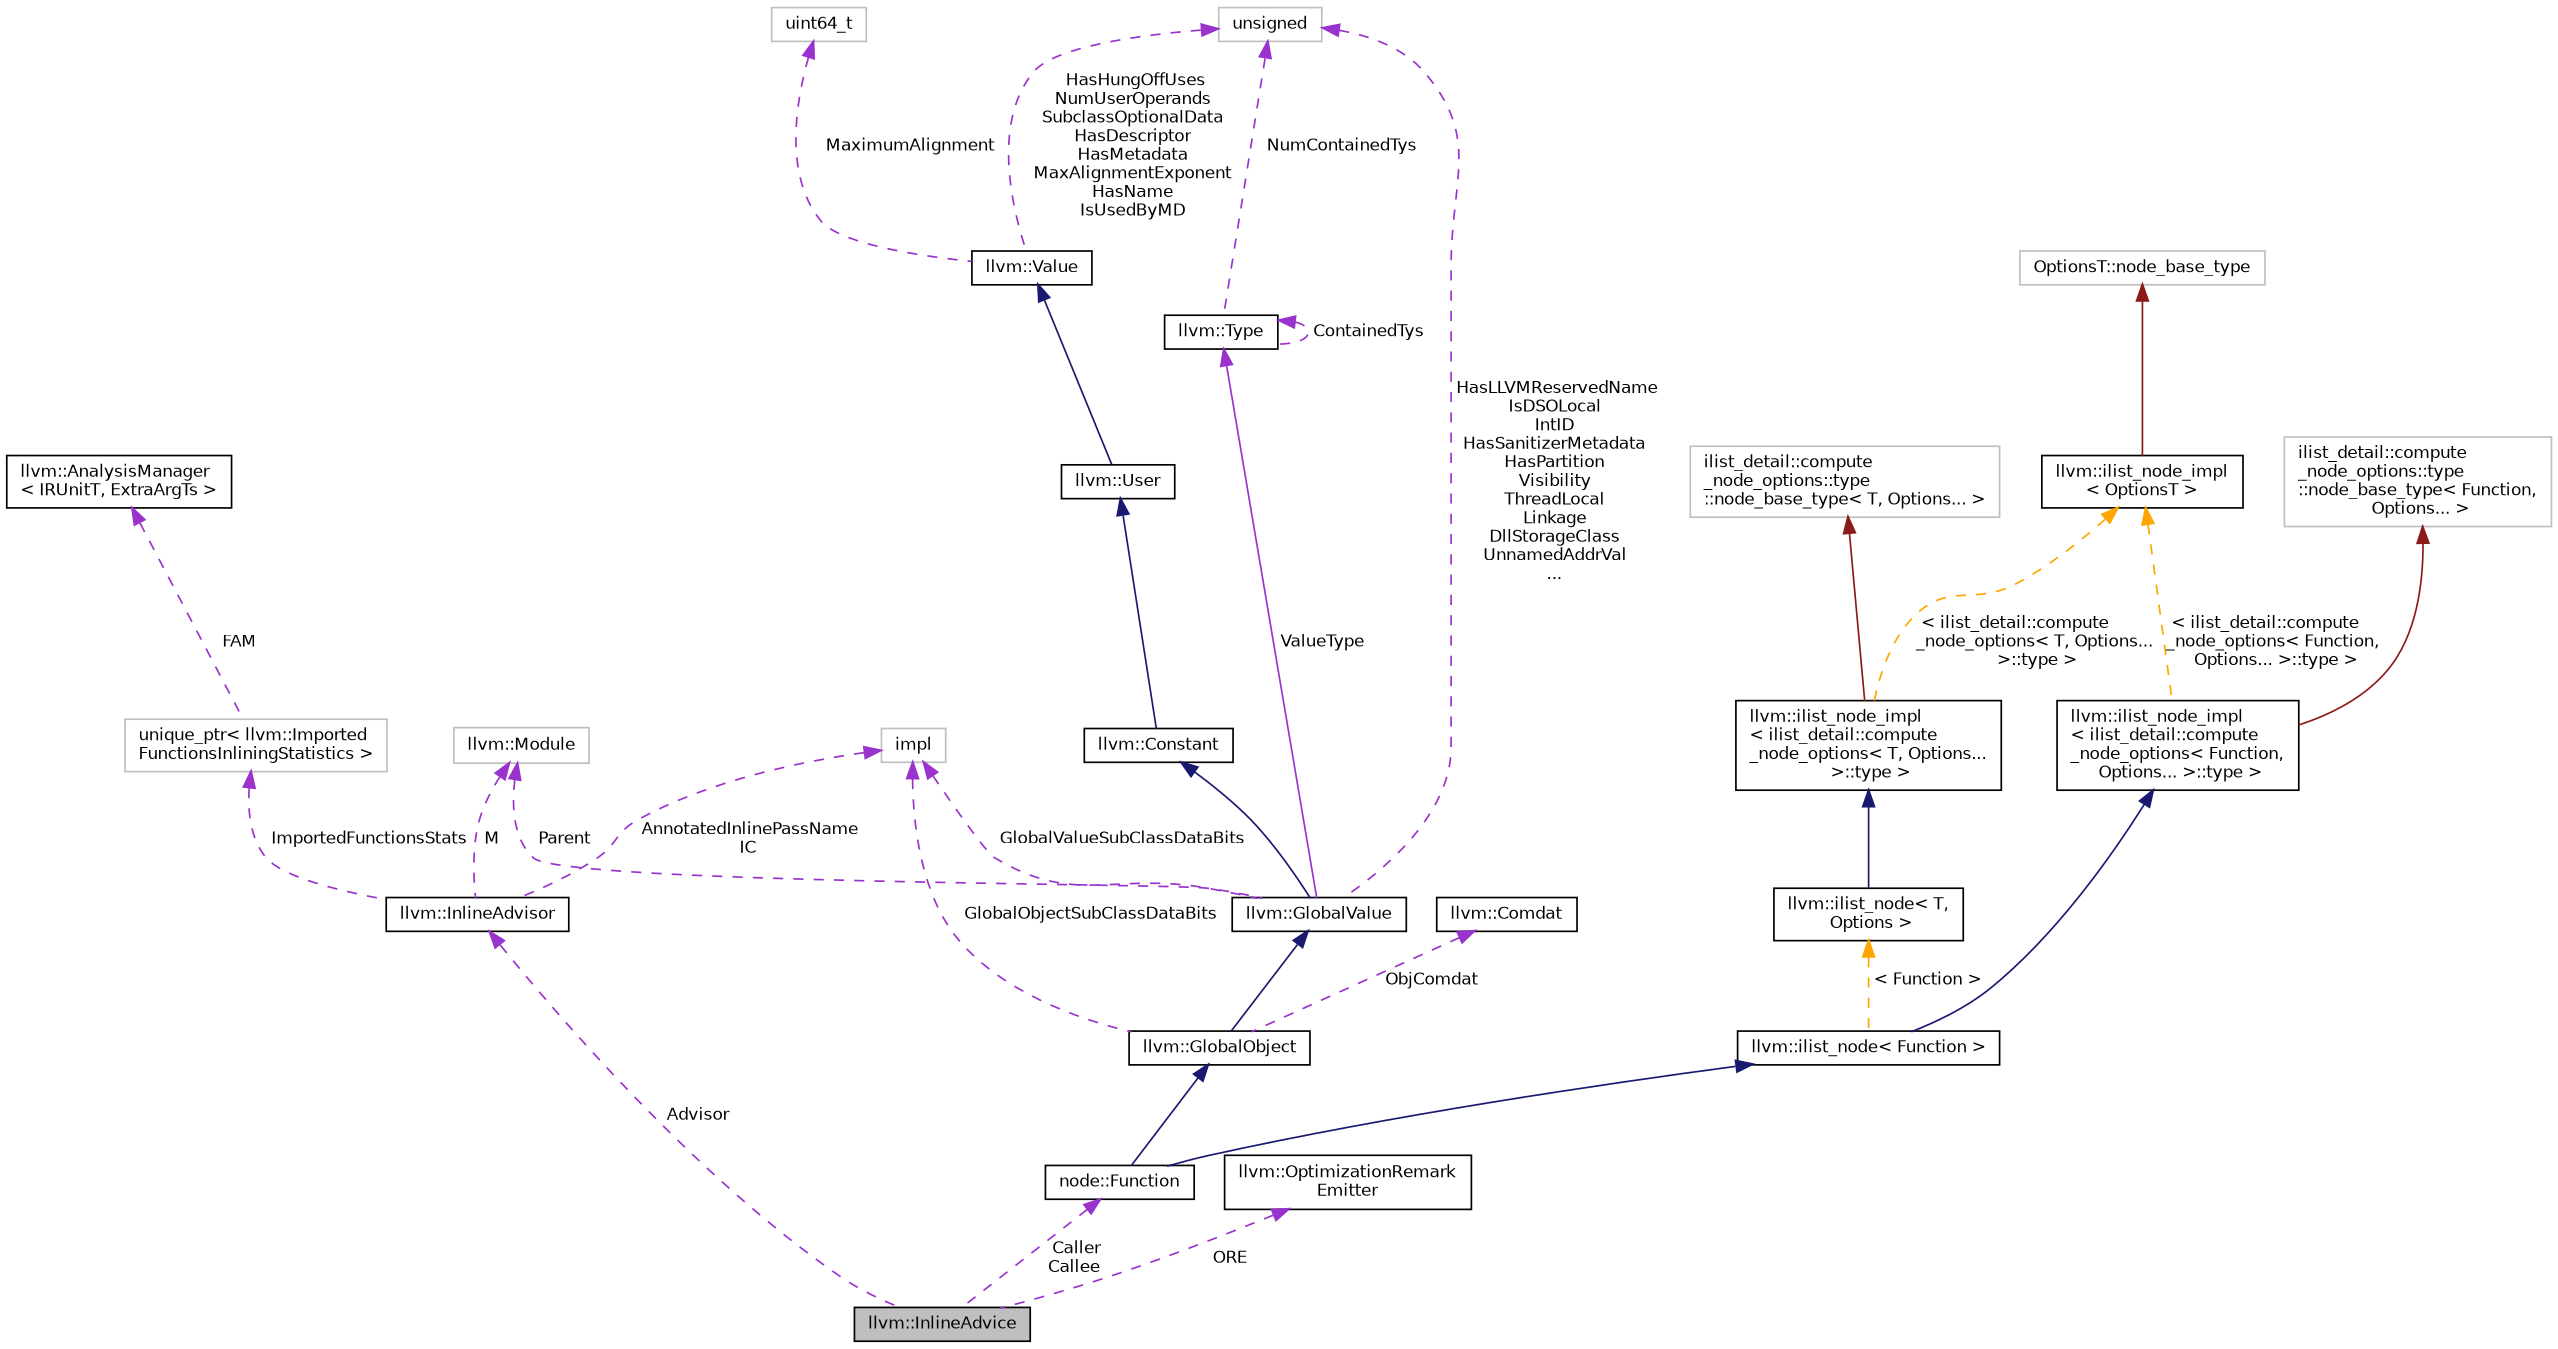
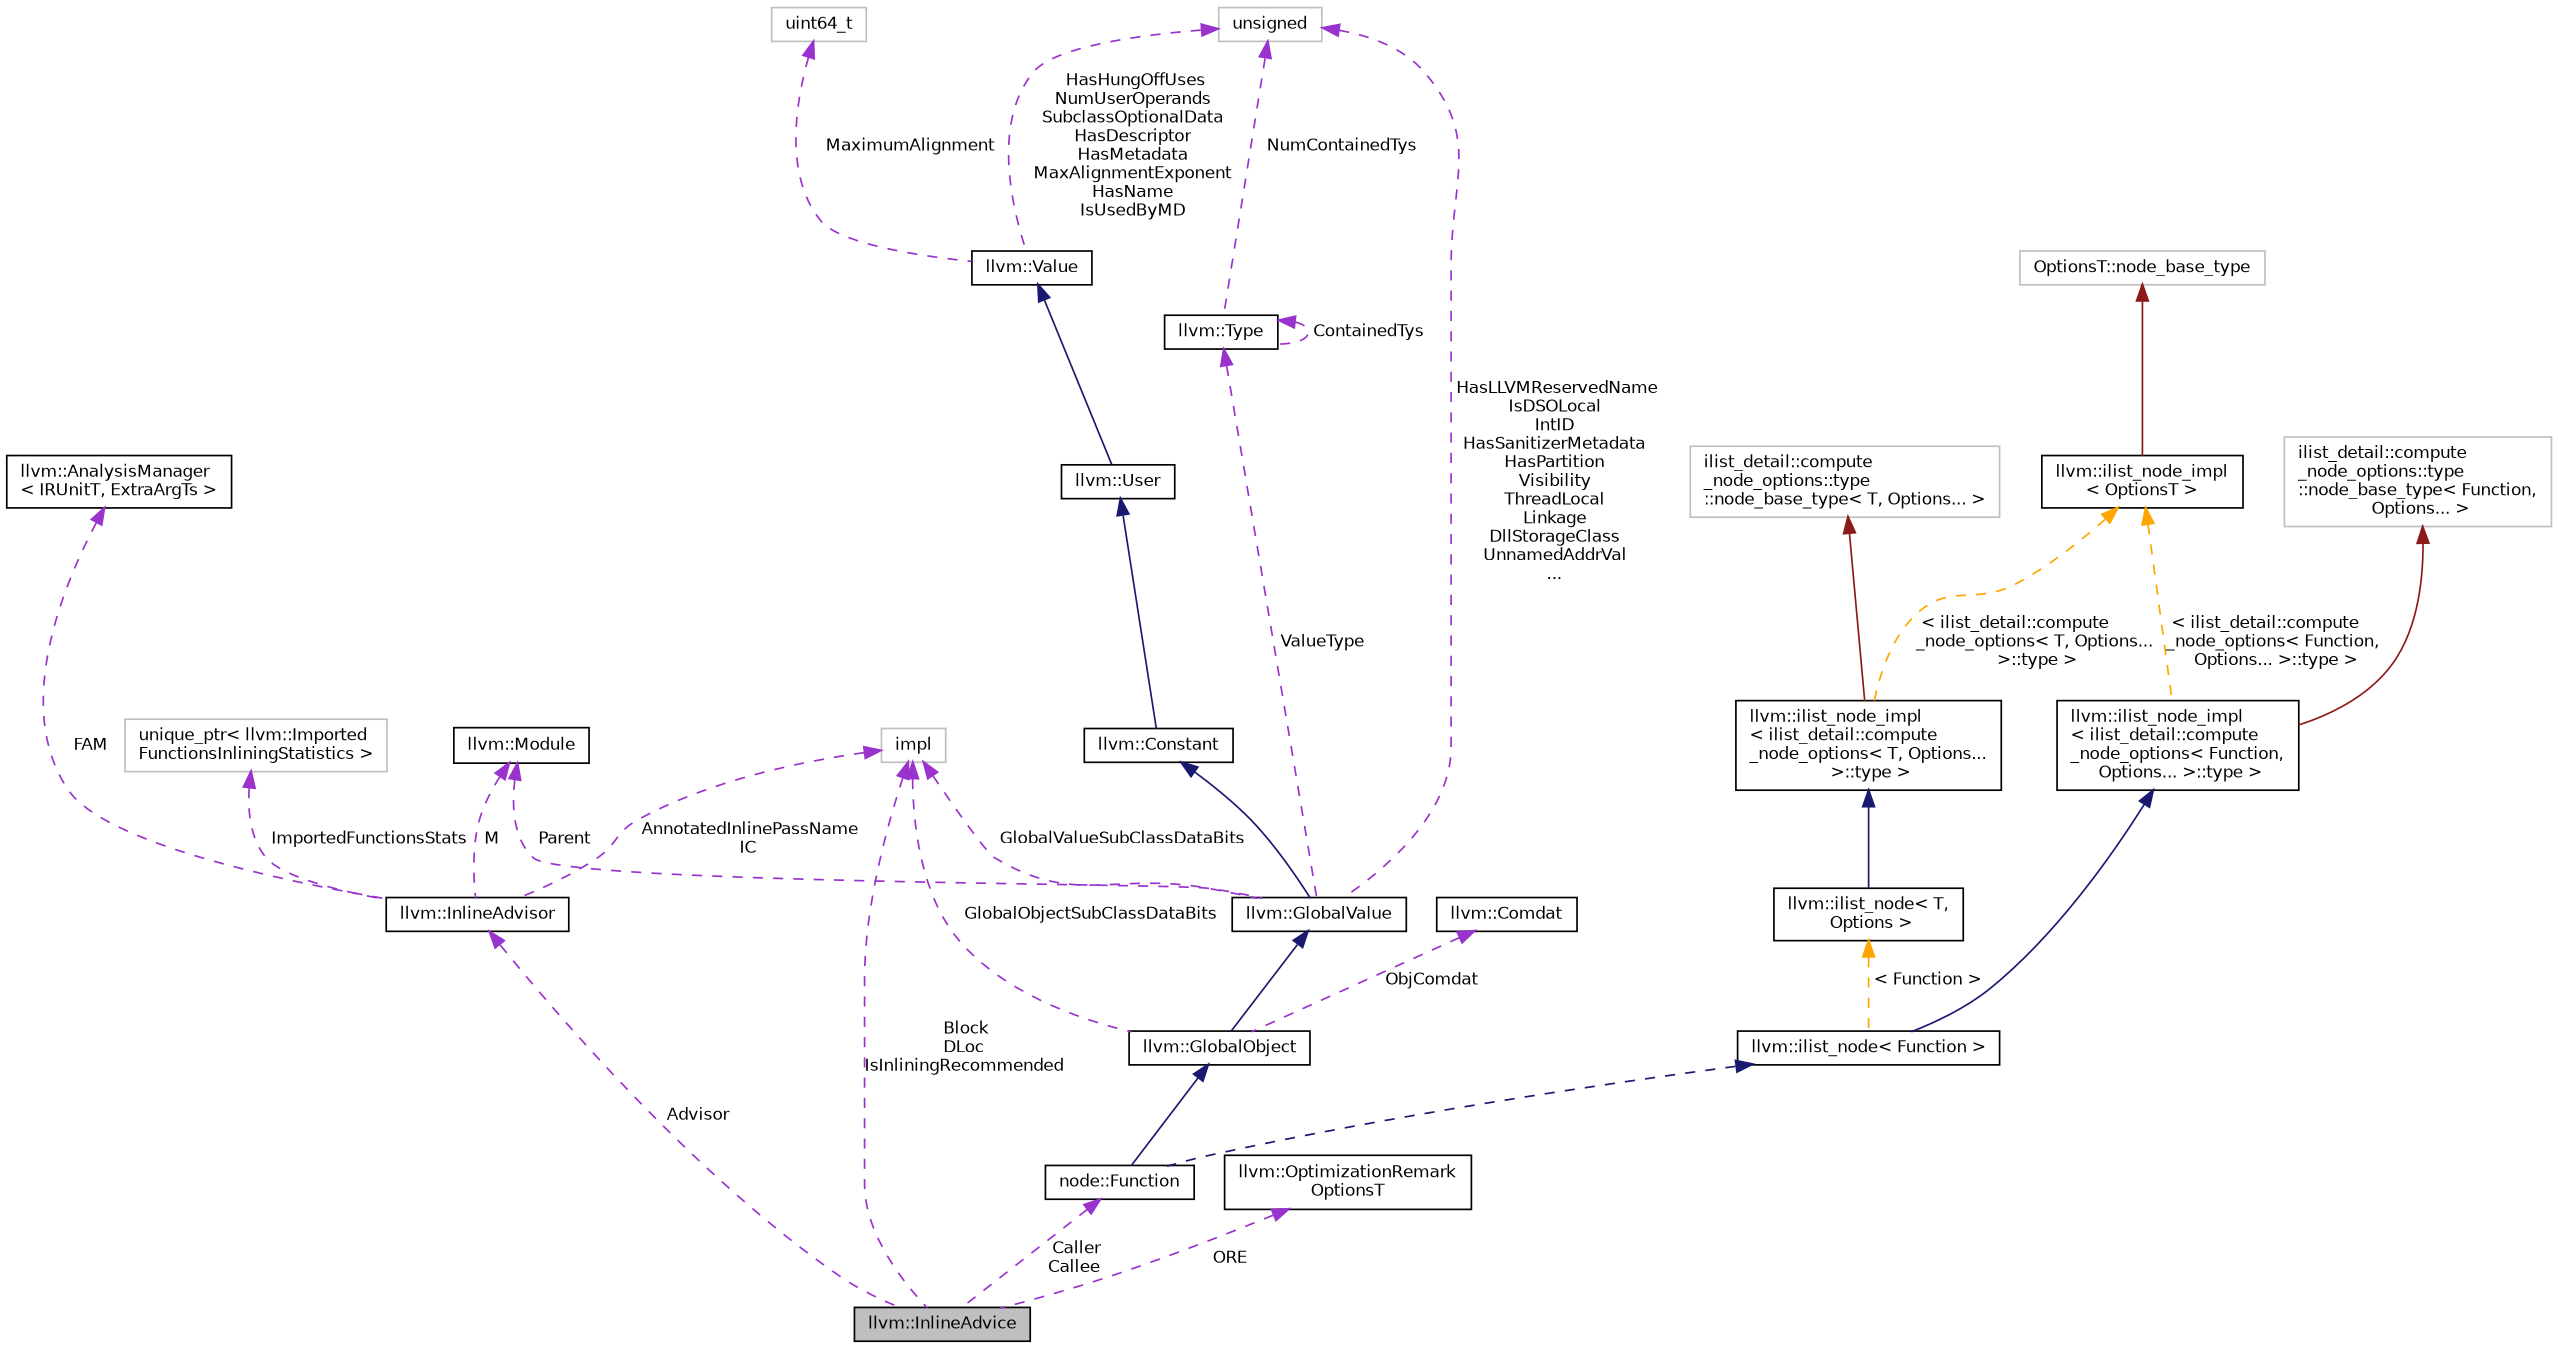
(192, 621) -> (90, 810)
(1272, 632) -> (1272, 632)
(521, 745) -> (521, 745)
none -> (865, 1050)
(1450, 1109) -> (1450, 1109)
(1348, 1182) -> (1348, 1182)
